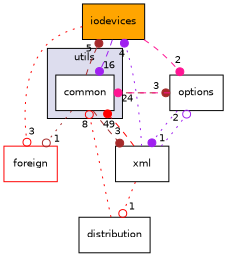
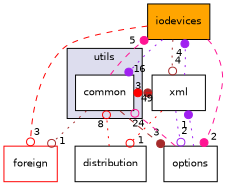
none -> (172, 53)
(107, 55) -> (149, 51)
(91, 61) -> (124, 58)
(32, 70) -> (60, 52)
(146, 93) -> (157, 131)
